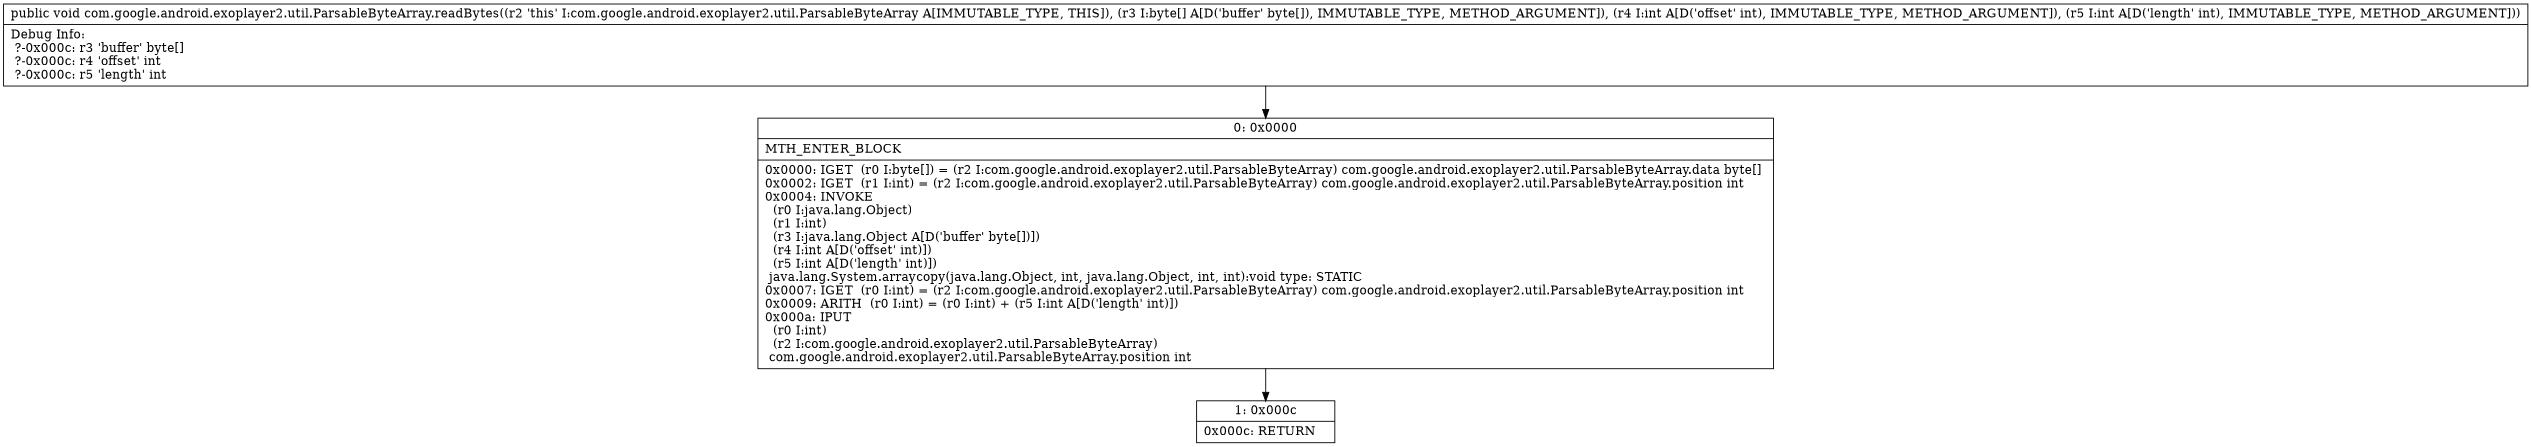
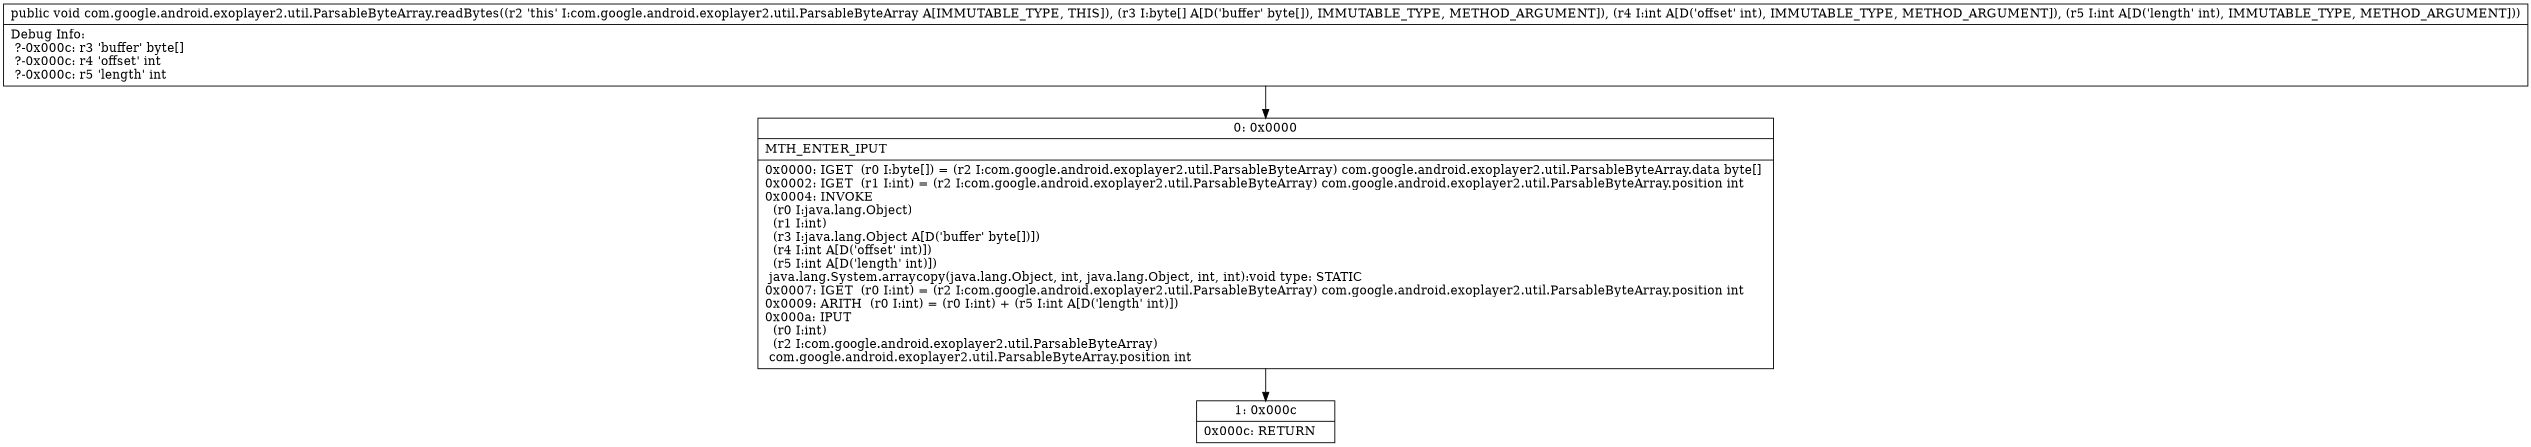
(834, 149) -> (826, 149)
